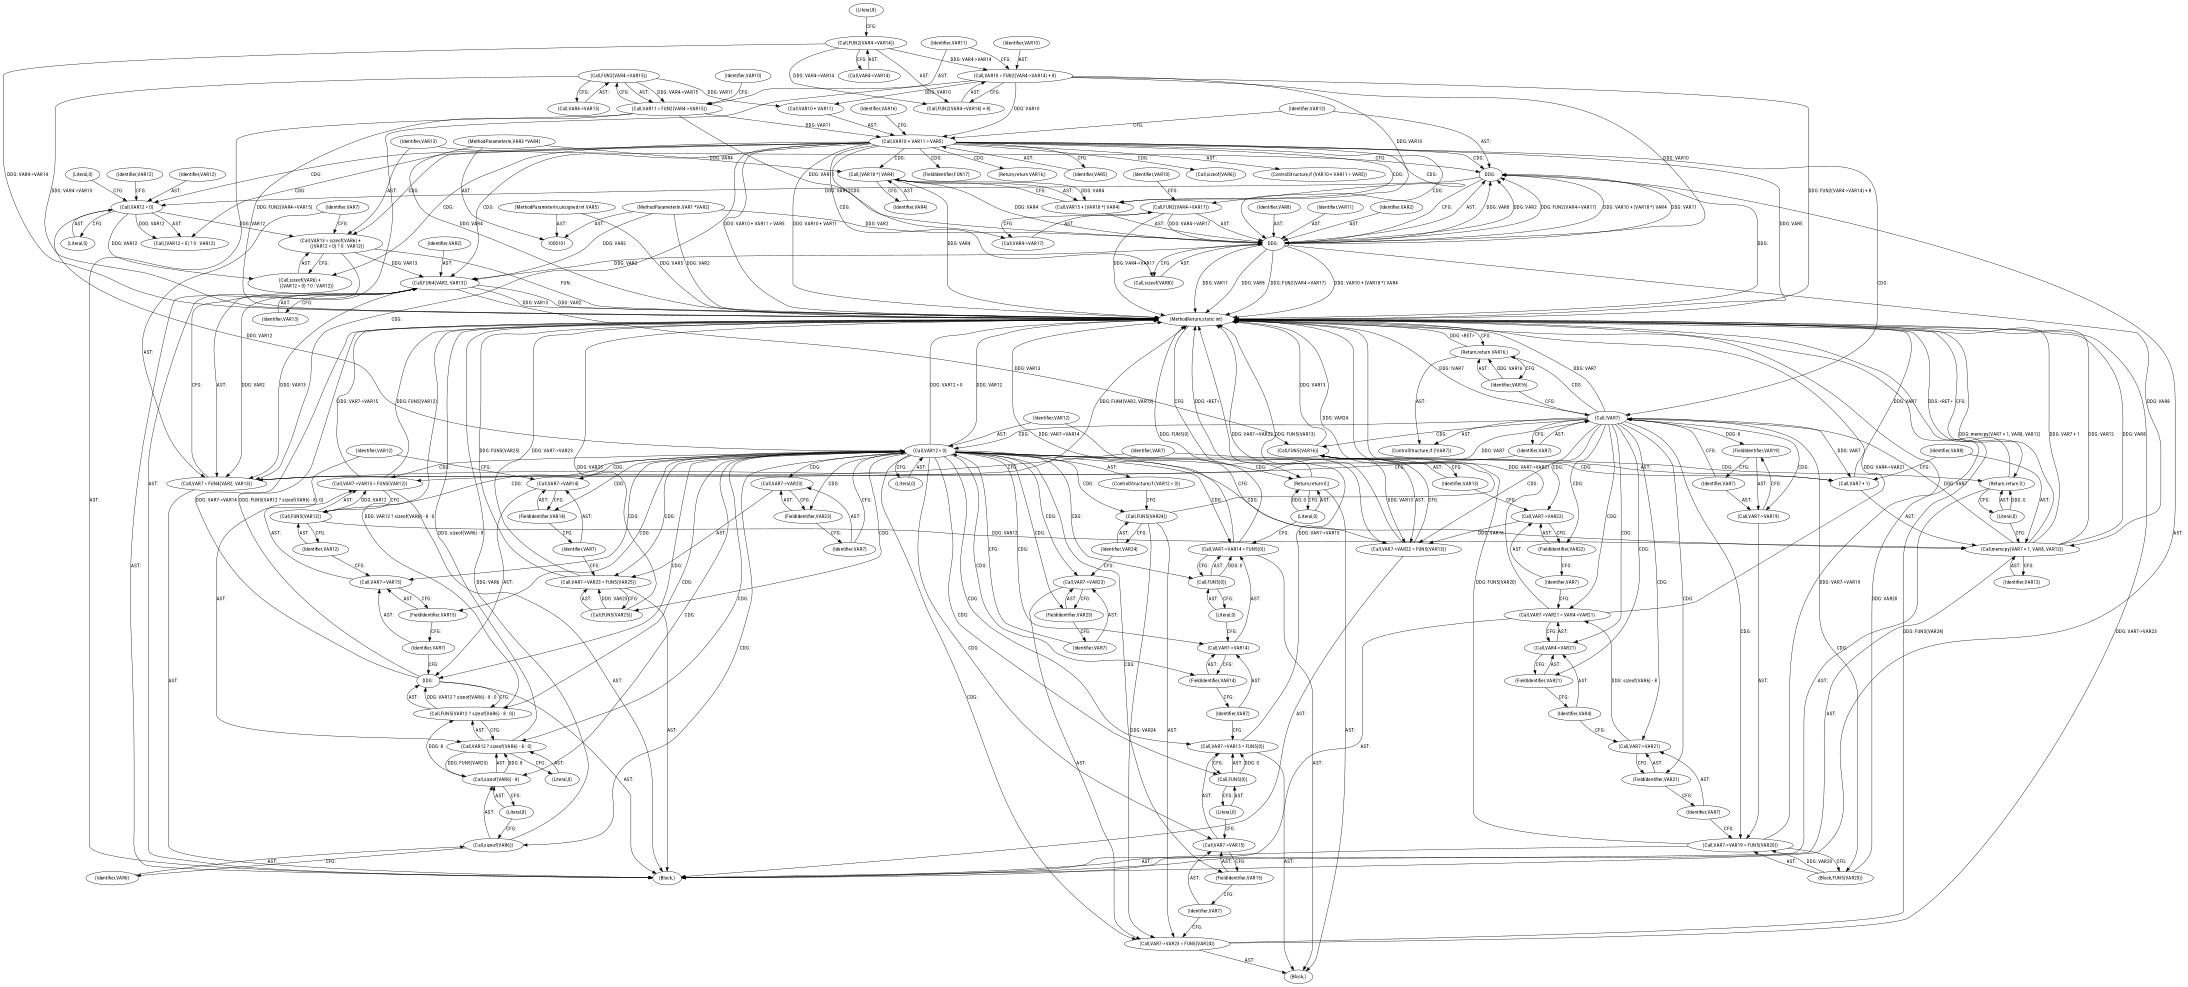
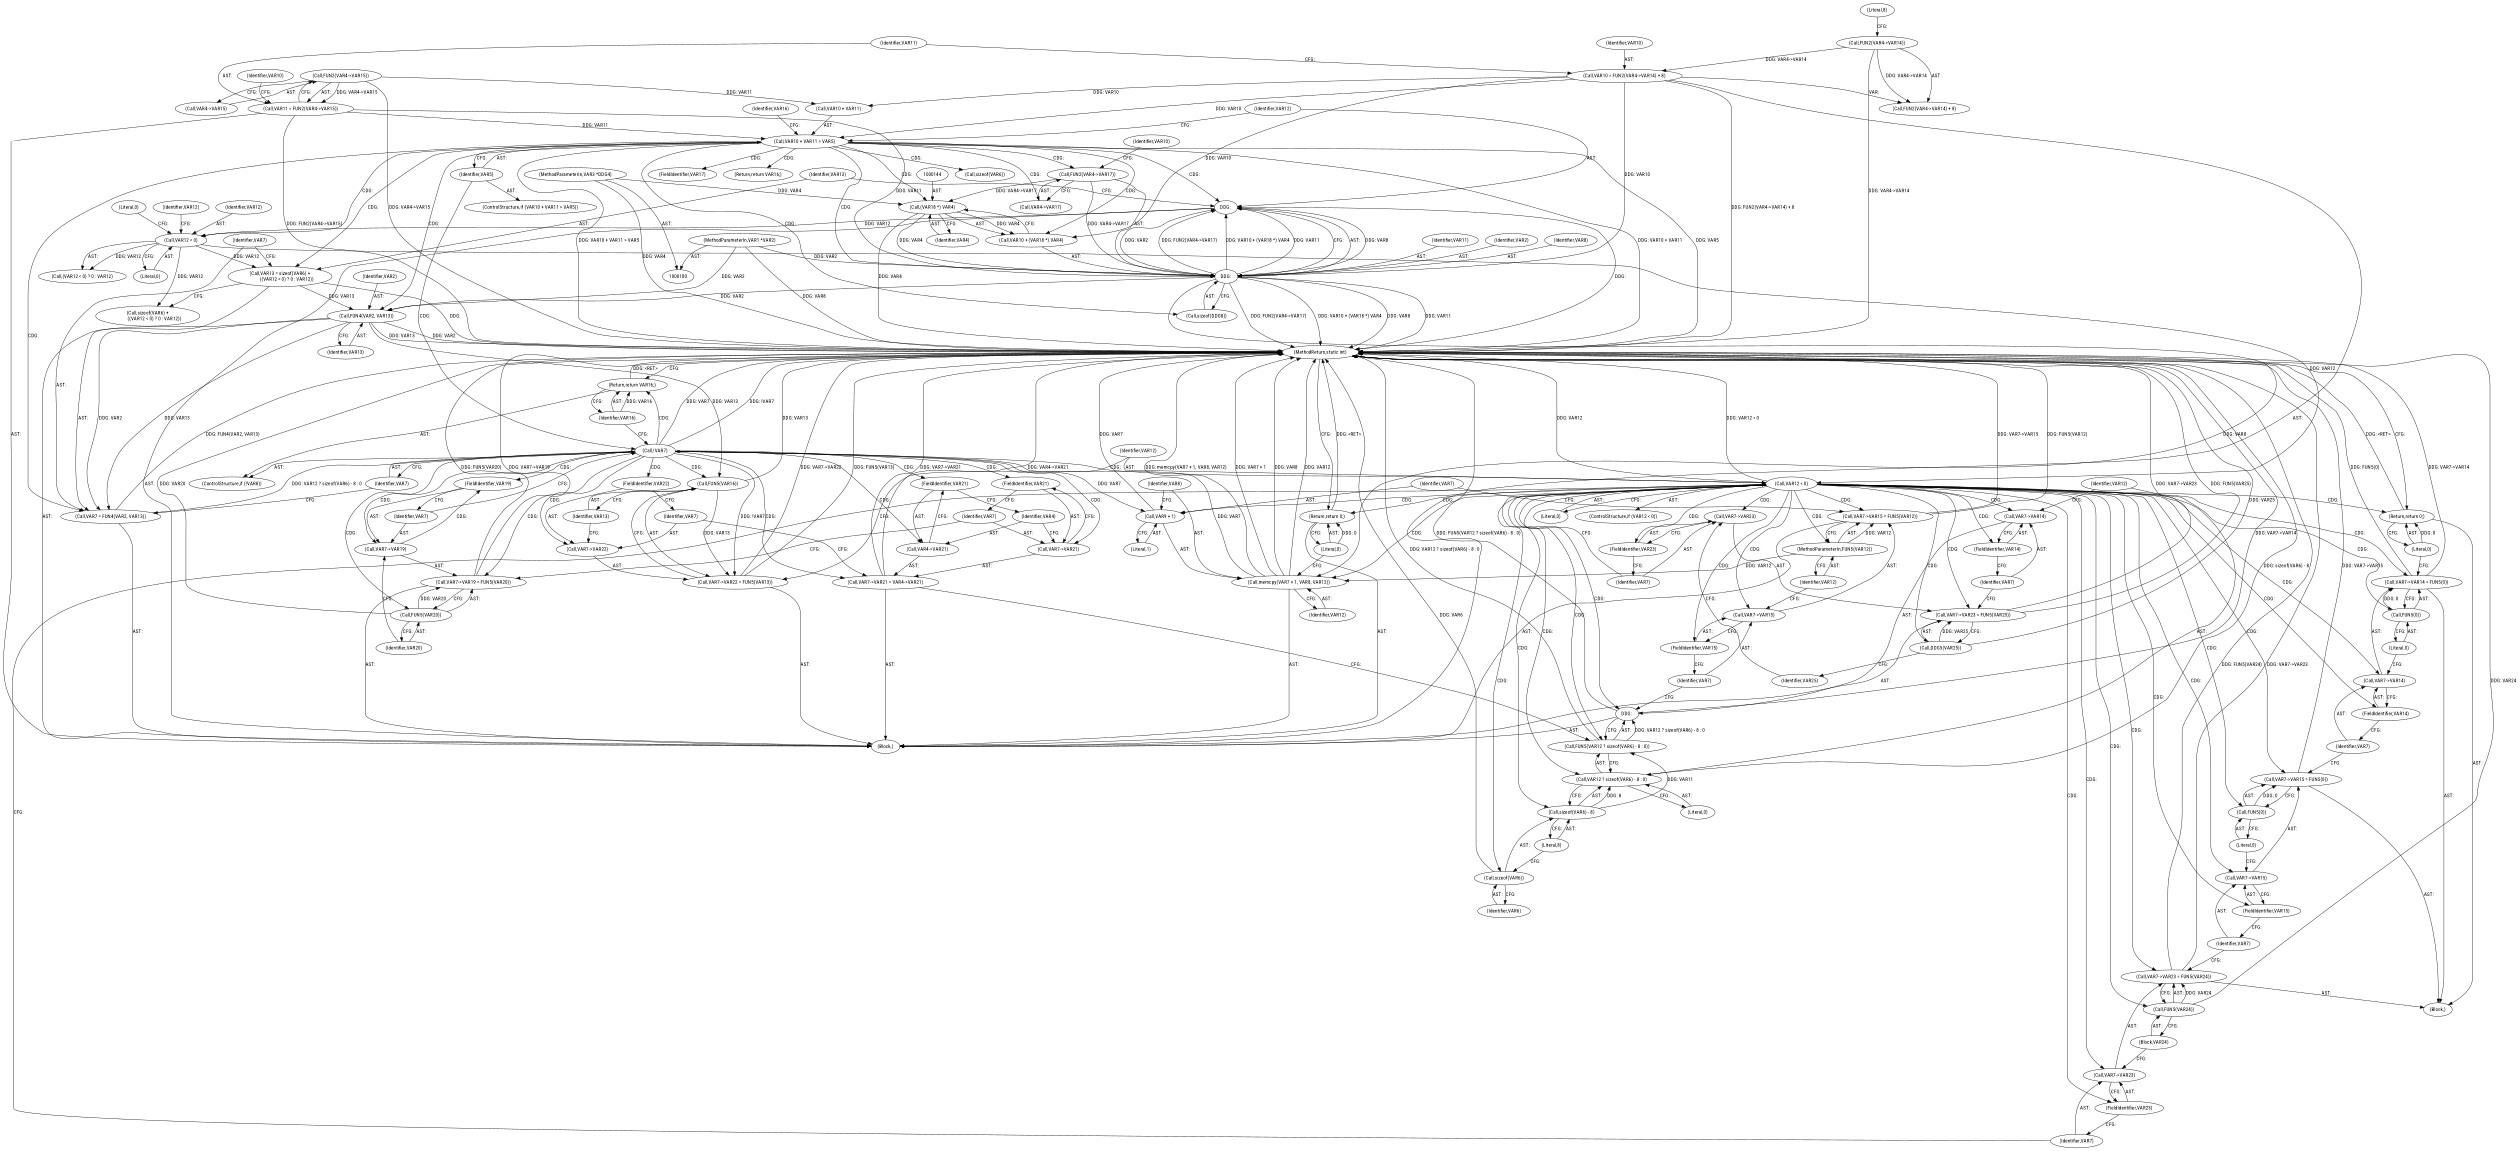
(869, 76) -> none
(970, 90) -> none
(996, 92) -> (1875, 92)
(504, 142) -> (575, 175)
(1108, 152) -> (501, 190)
(542, 155) -> none
(1623, 157) -> (443, 372)
(421, 159) -> none
none -> (932, 175)
(946, 175) -> (682, 175)
(557, 207) -> none
(1088, 207) -> (1031, 240)
(557, 244) -> (678, 276)
(300, 263) -> none
(698, 263) -> (814, 296)
(1114, 265) -> (1004, 187)
(567, 283) -> (456, 316)
(1154, 283) -> (1207, 316)
(217, 302) -> none
(1733, 434) -> (566, 467)
(1422, 451) -> (232, 484)
(1493, 451) -> (327, 484)
(1533, 484) -> (753, 517)
(1777, 484) -> (462, 517)
(1855, 484) -> (1160, 517)
(1147, 498) -> (2161, 991)
(301, 517) -> (1835, 549)
(1554, 531) -> none
(1491, 533) -> (618, 566)
(1119, 549) -> (2154, 1042)
none -> (1141, 549)
(612, 615) -> (1941, 648)
(1546, 630) -> (1257, 646)
none -> (404, 648)
(1634, 681) -> (988, 566)
none -> (1800, 681)
(436, 747) -> (1680, 780)
(468, 763) -> (1578, 796)
(1841, 878) -> (421, 615)
